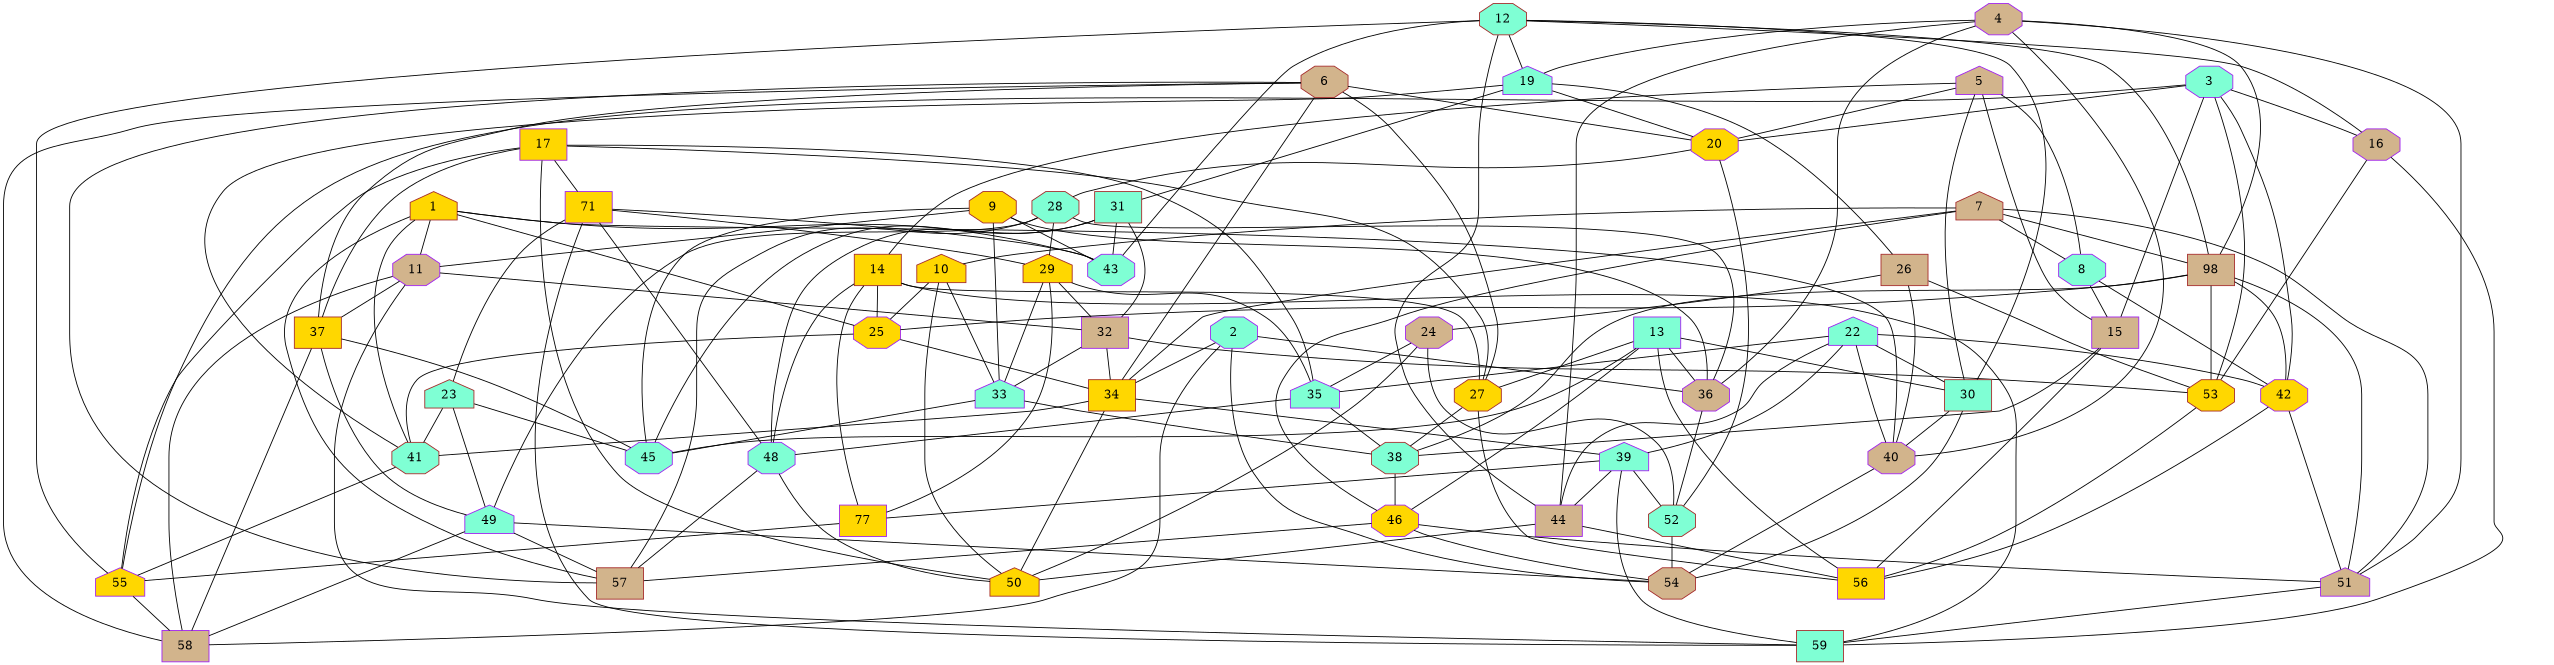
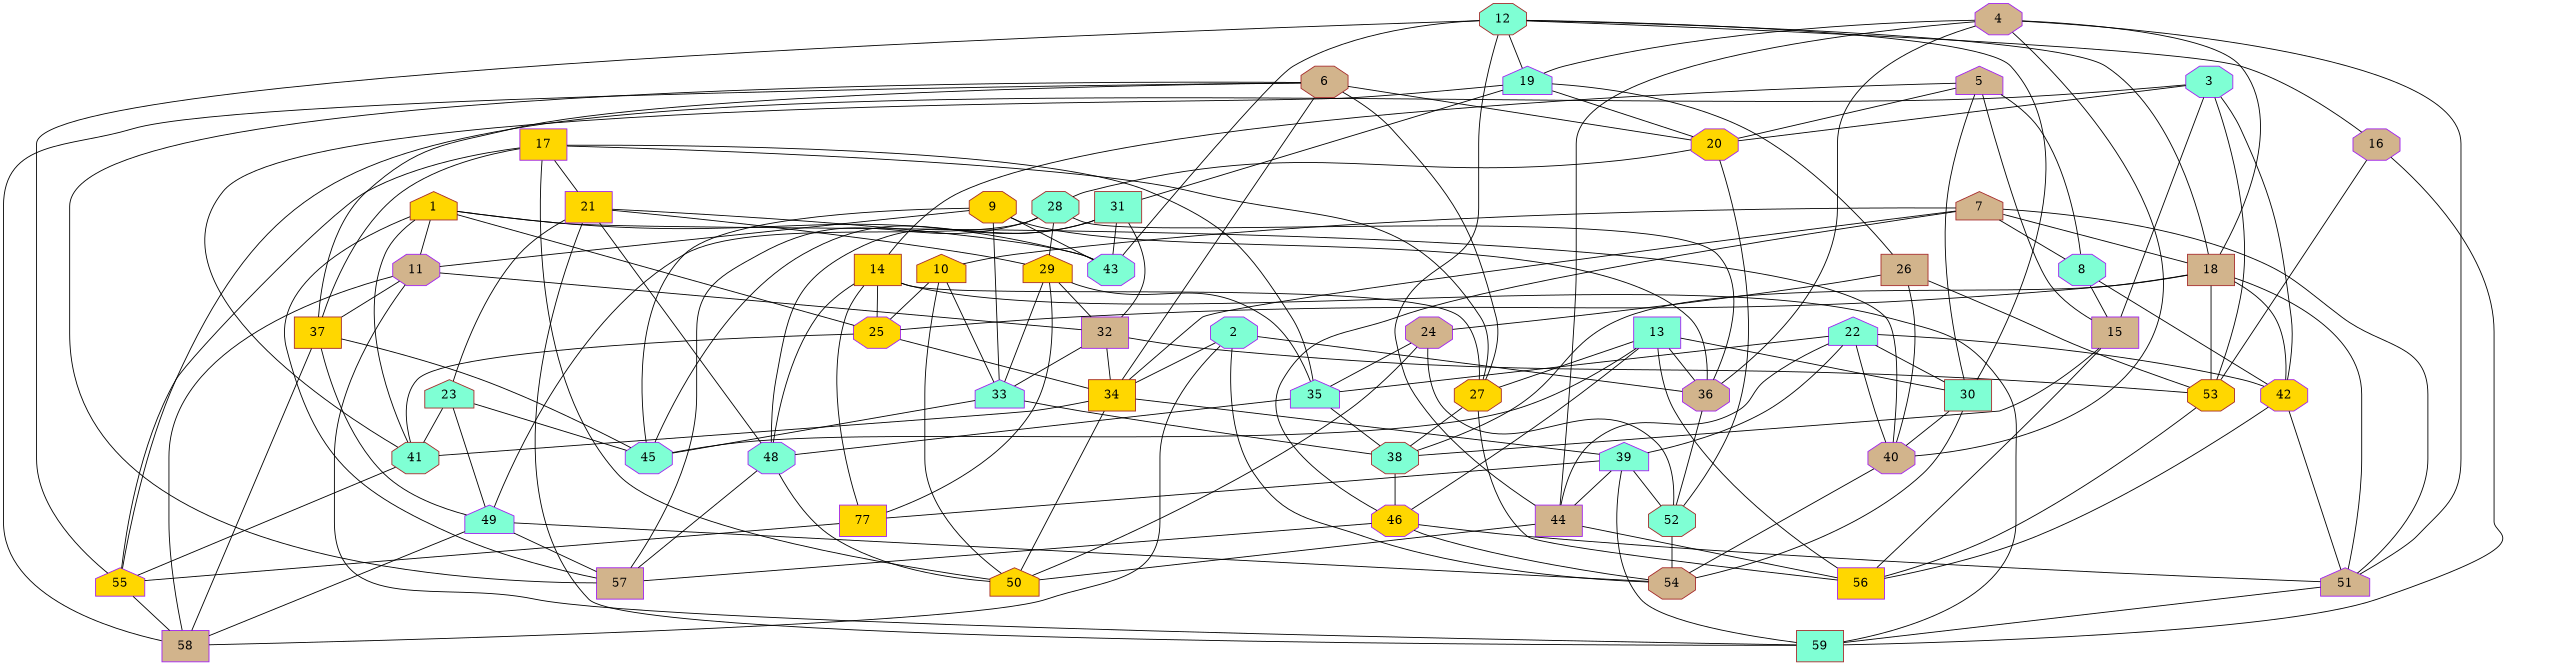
(2294, 112) -> none
(589, 207) -> (589, 207)
(2211, 270) -> (2211, 270)
(620, 583) -> (620, 583)
